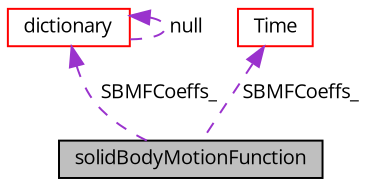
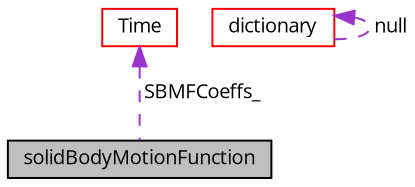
(103, 111) -> none
